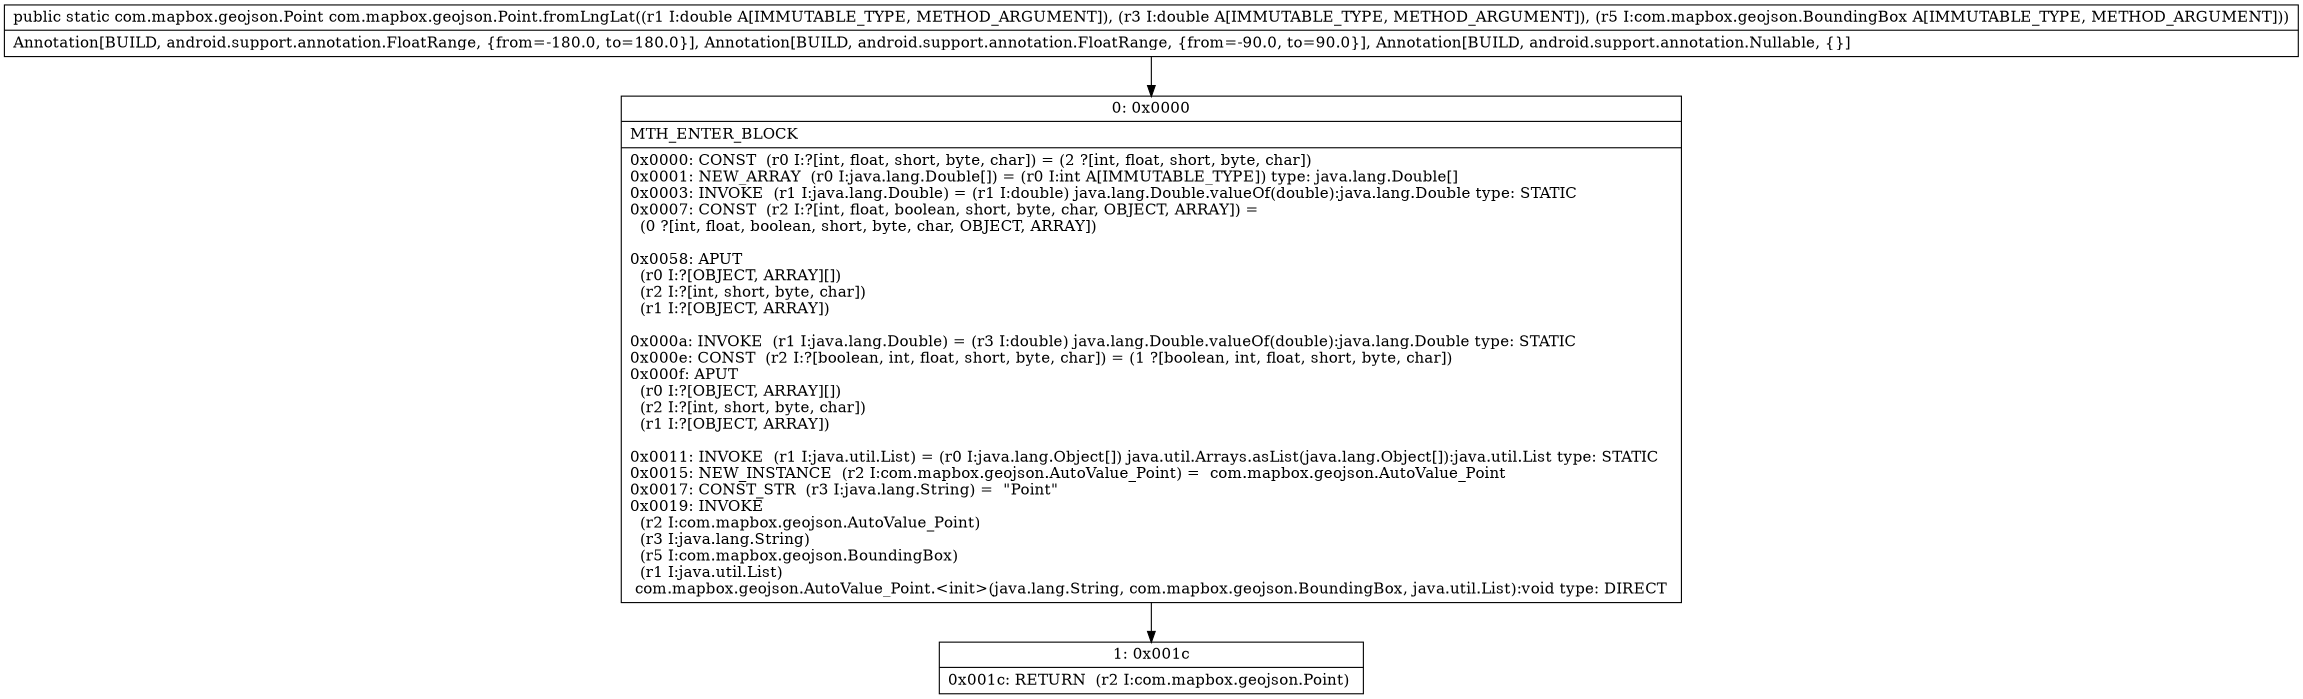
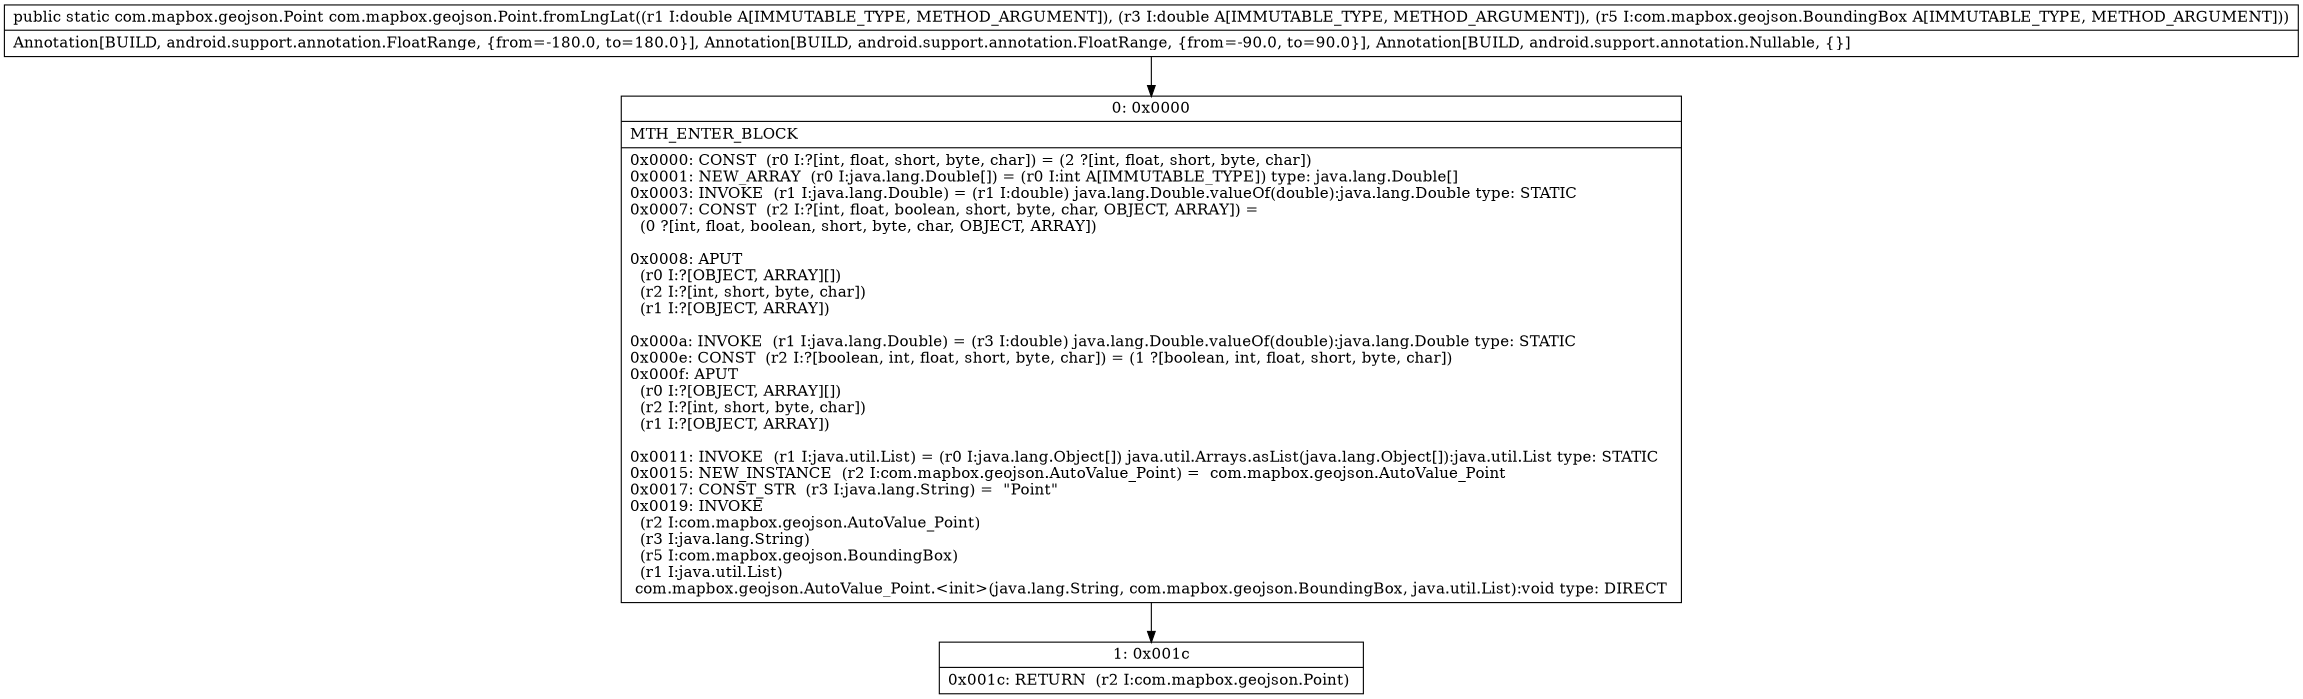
(692, 259) -> (692, 259)
